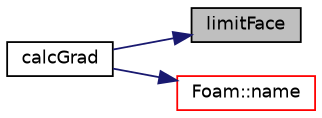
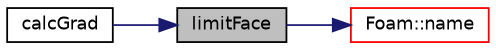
(136, 73) -> (309, 25)
